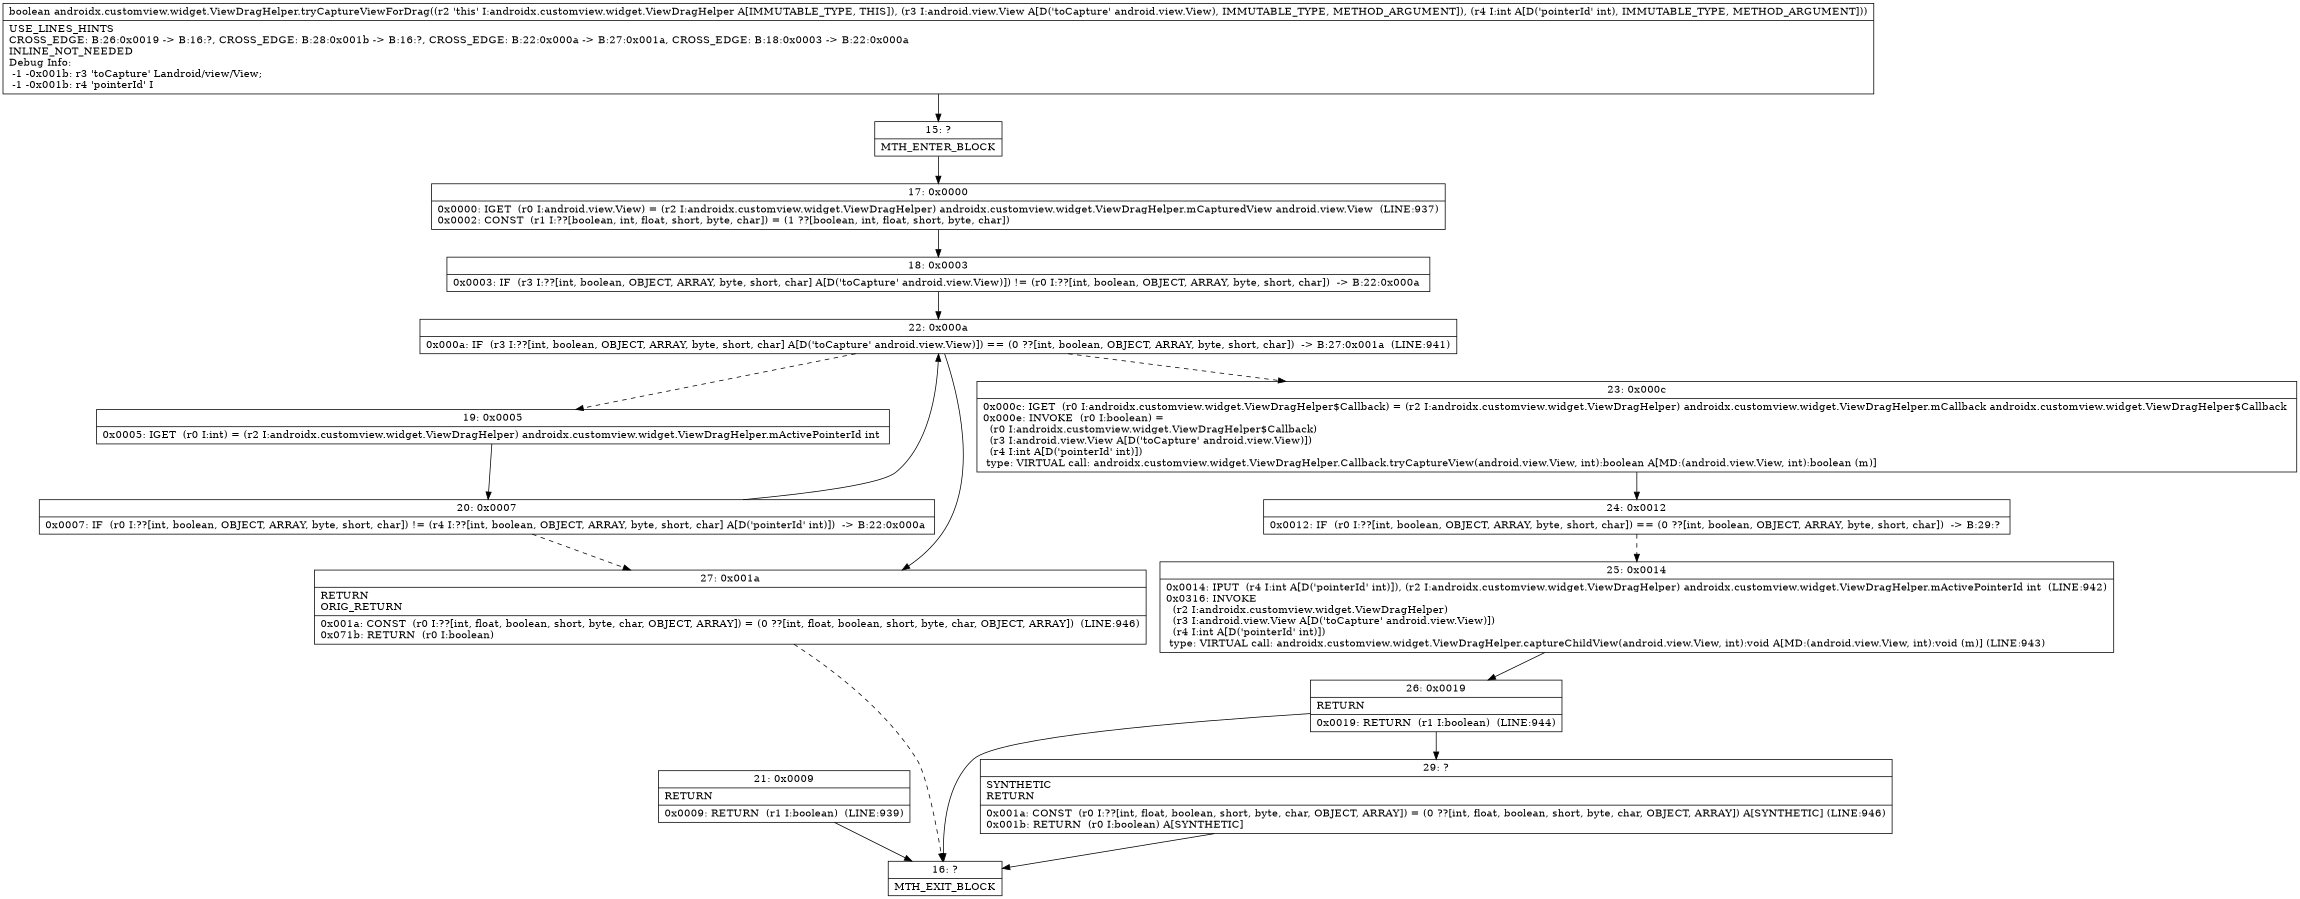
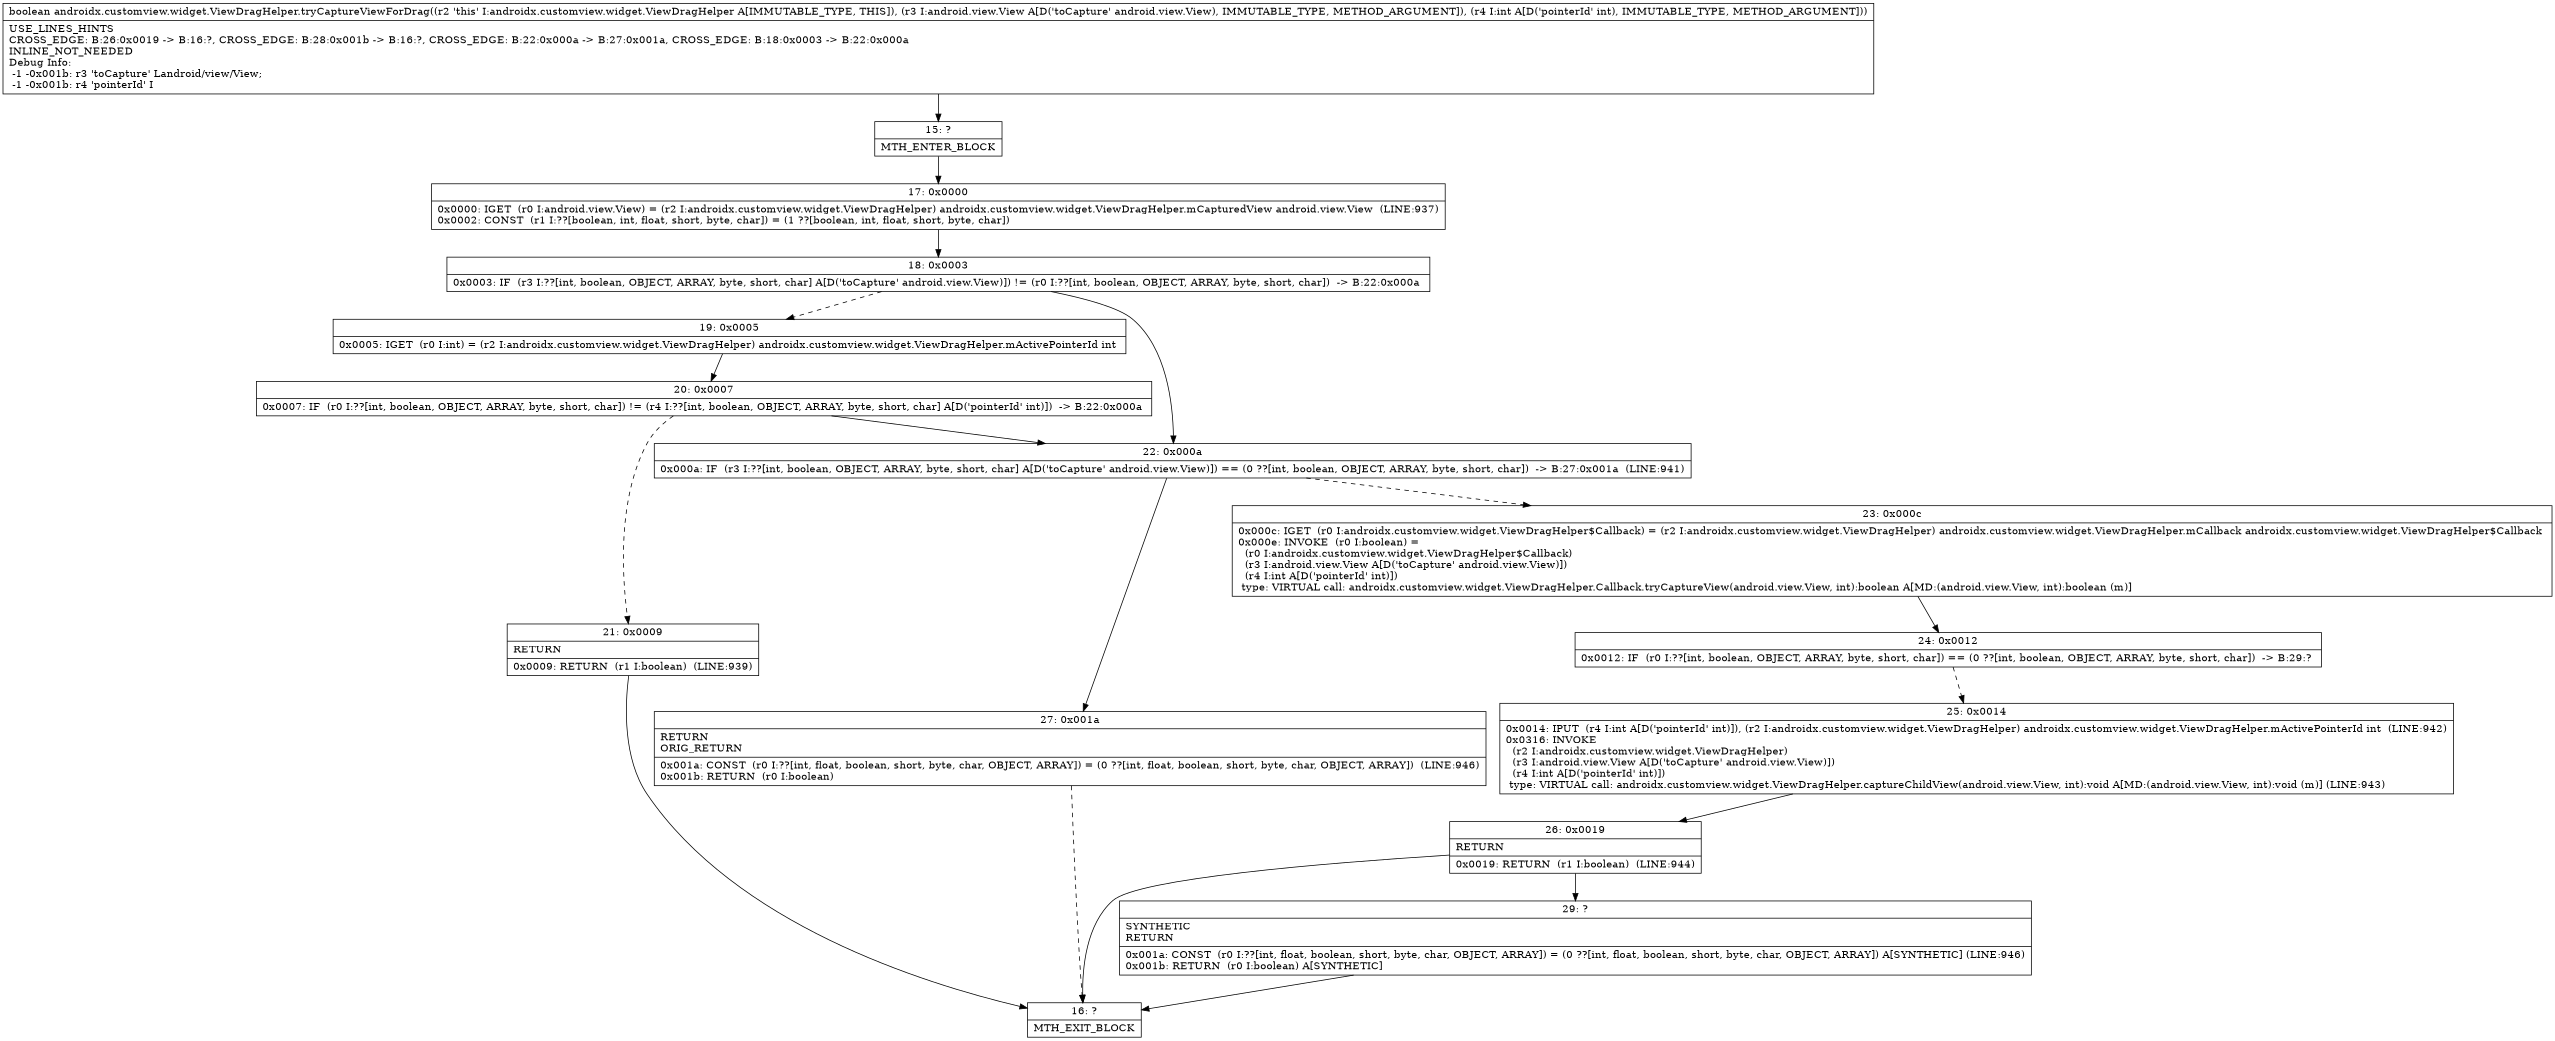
(719, 381) -> (838, 304)
(578, 551) -> (627, 509)
(409, 635) -> (749, 777)
